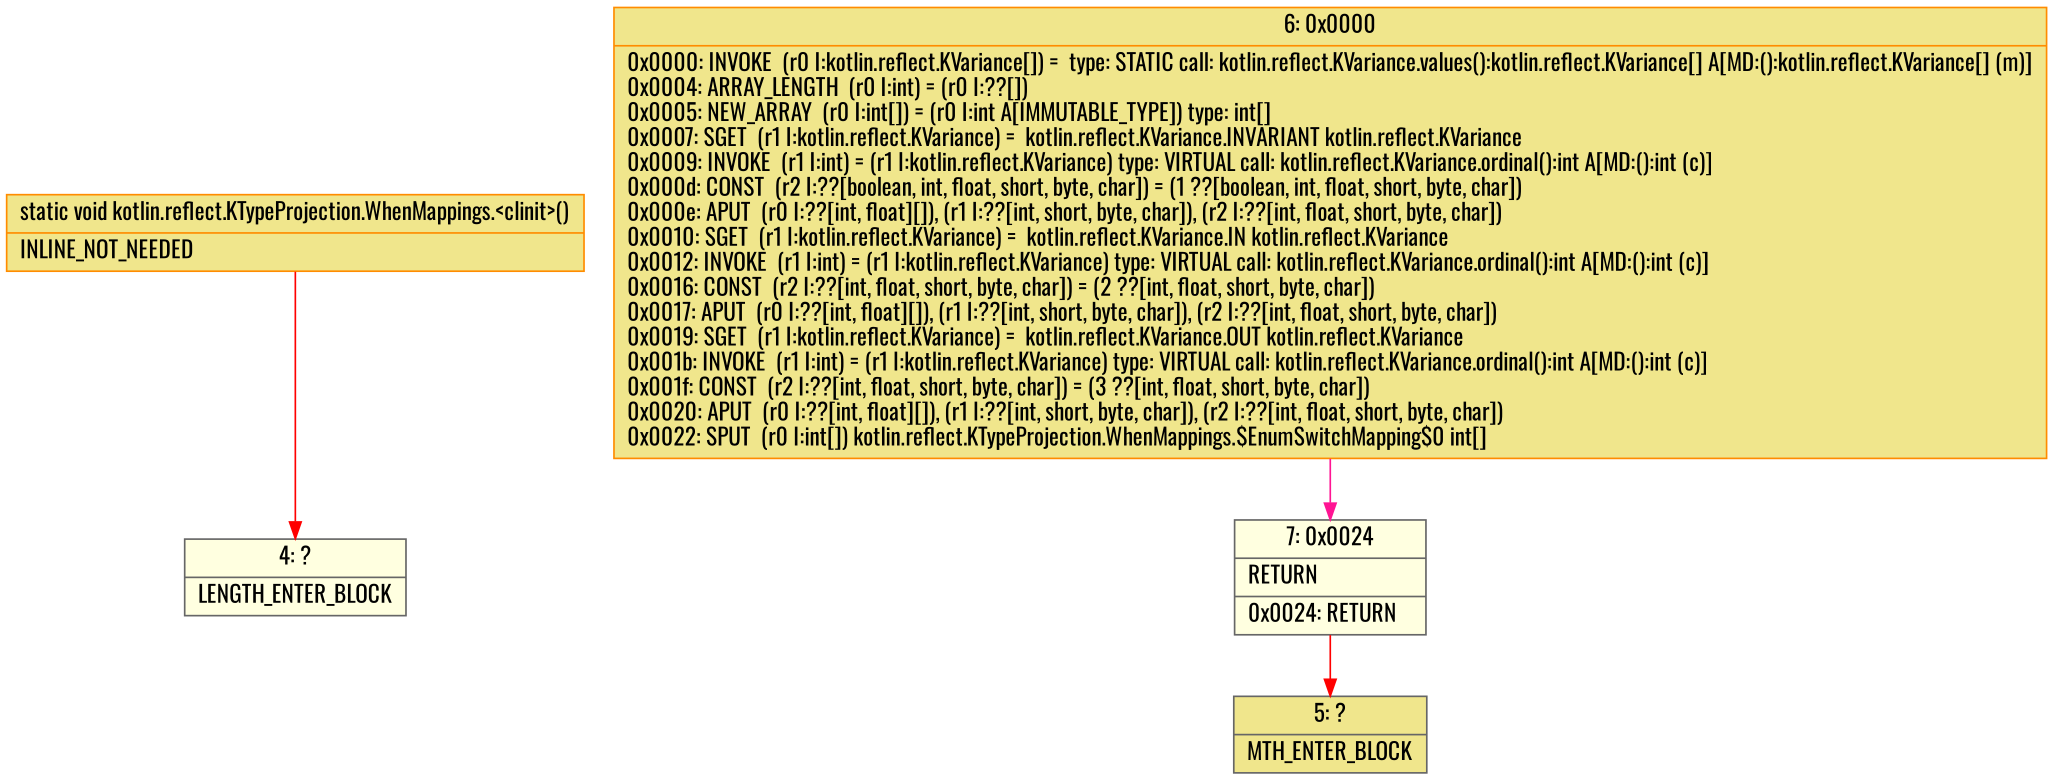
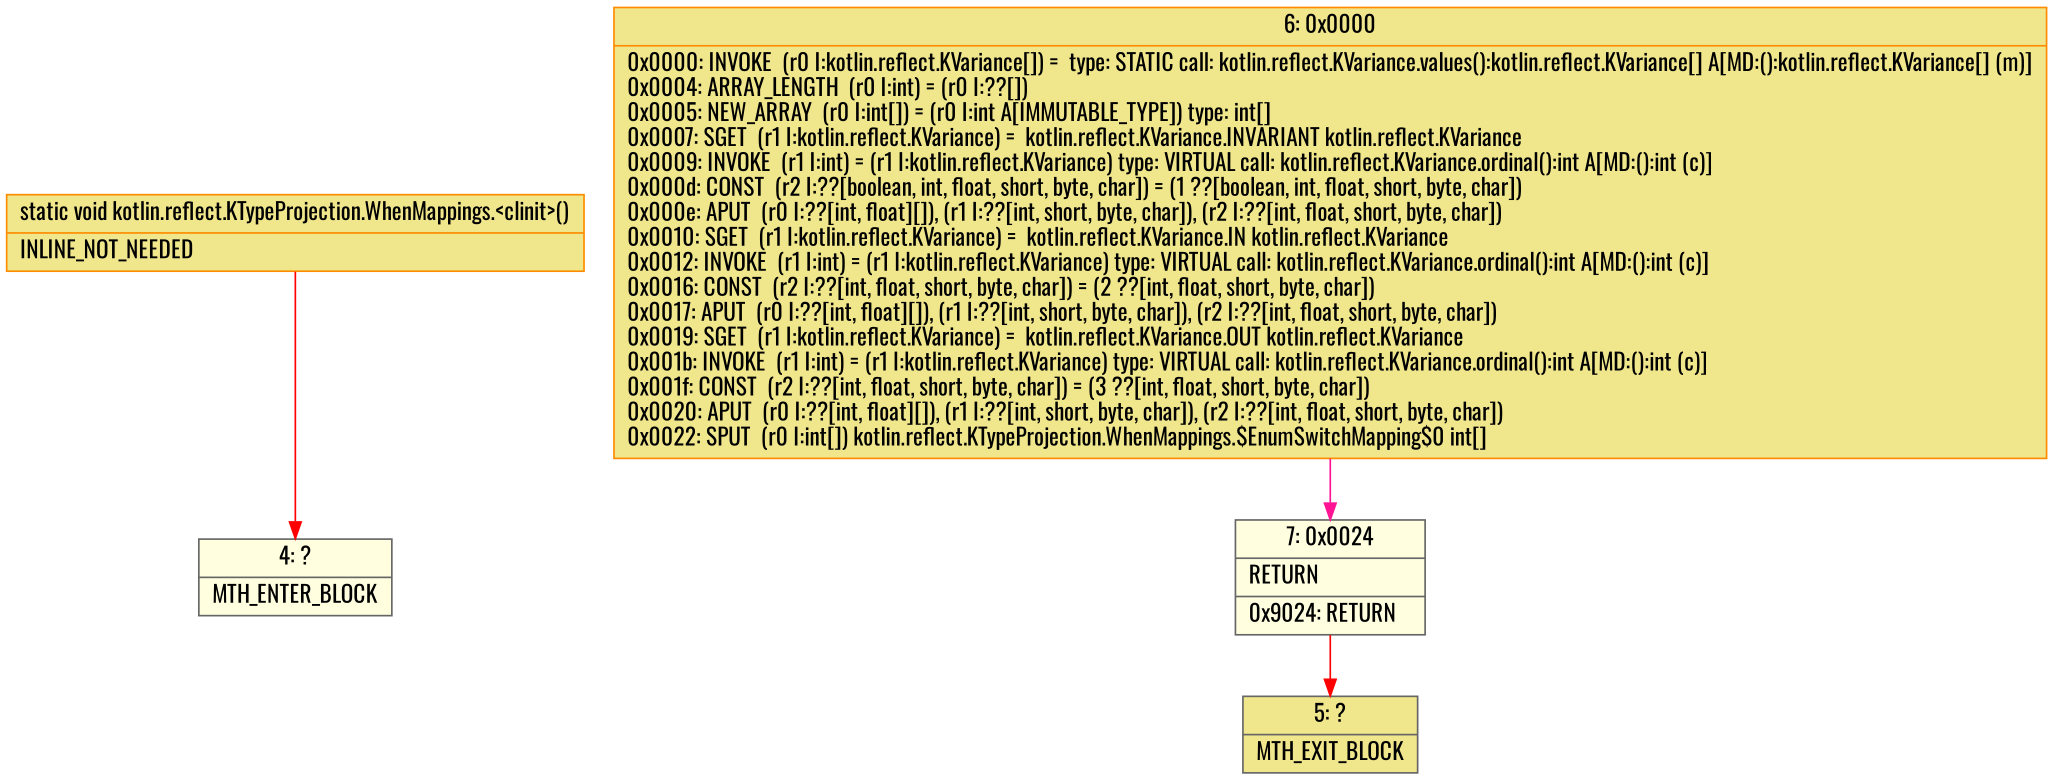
(295, 596) -> (295, 596)
(1330, 615) -> (1330, 615)
(1330, 753) -> (1330, 753)
